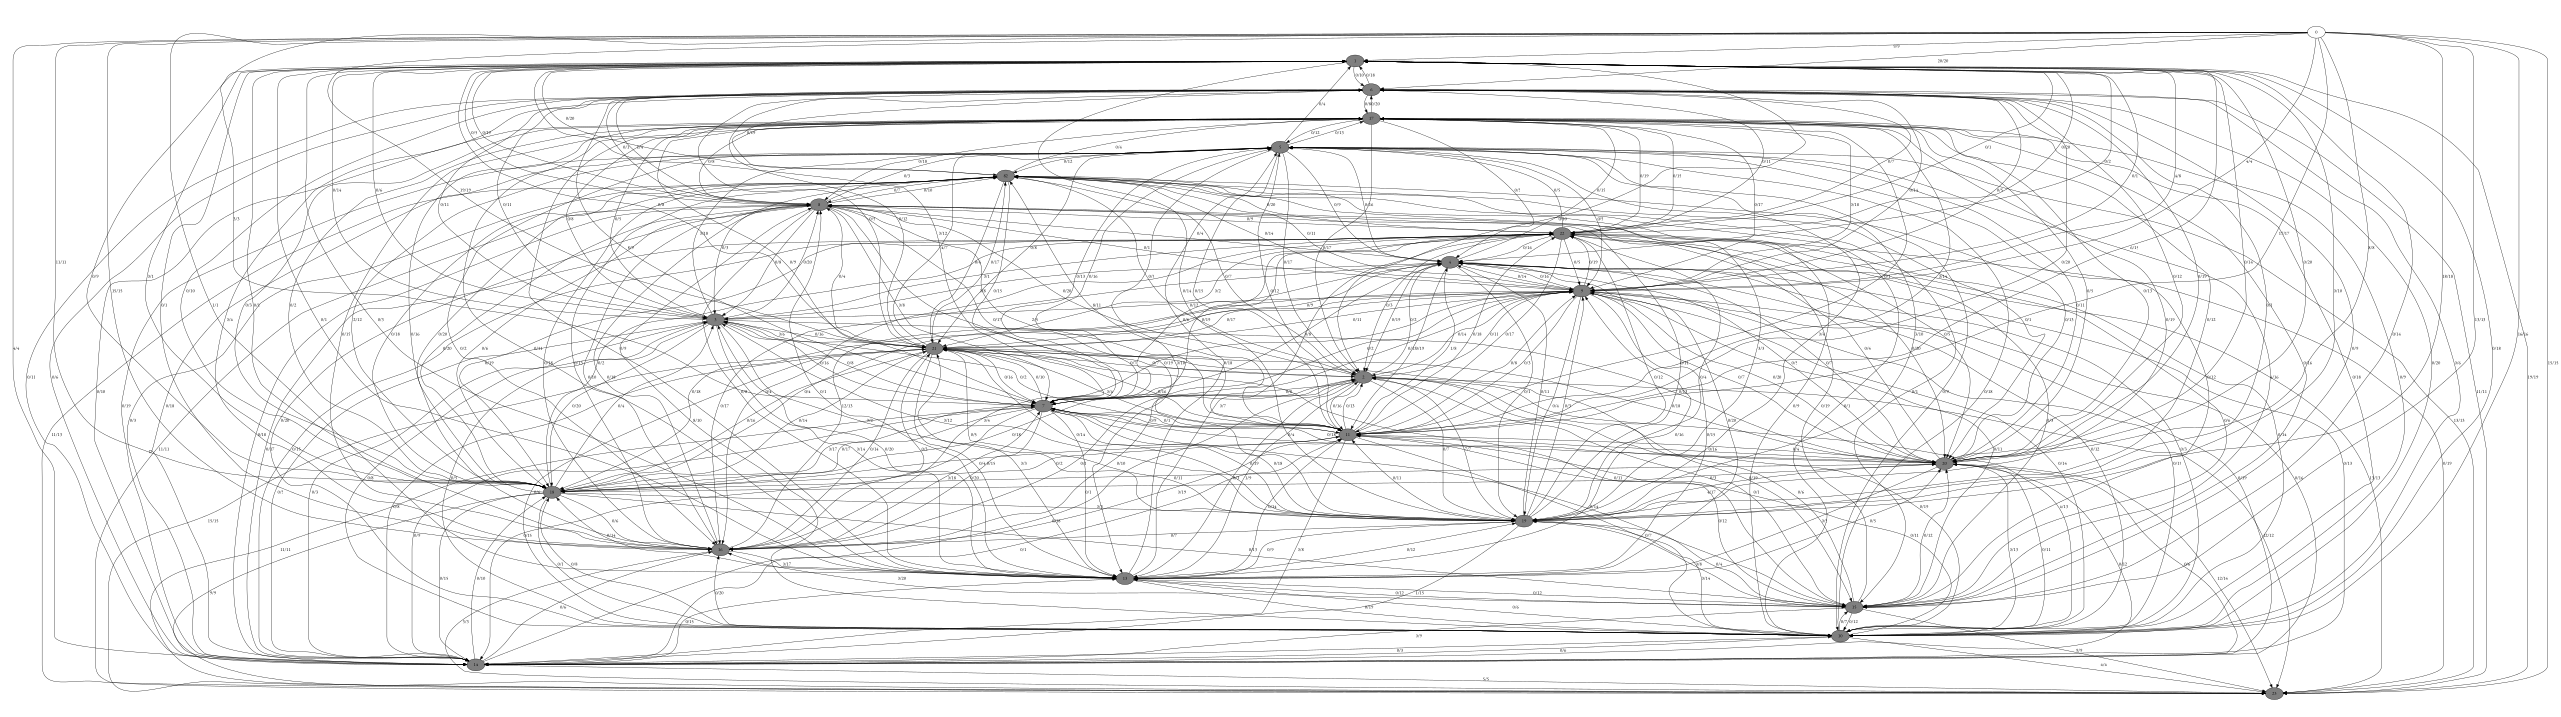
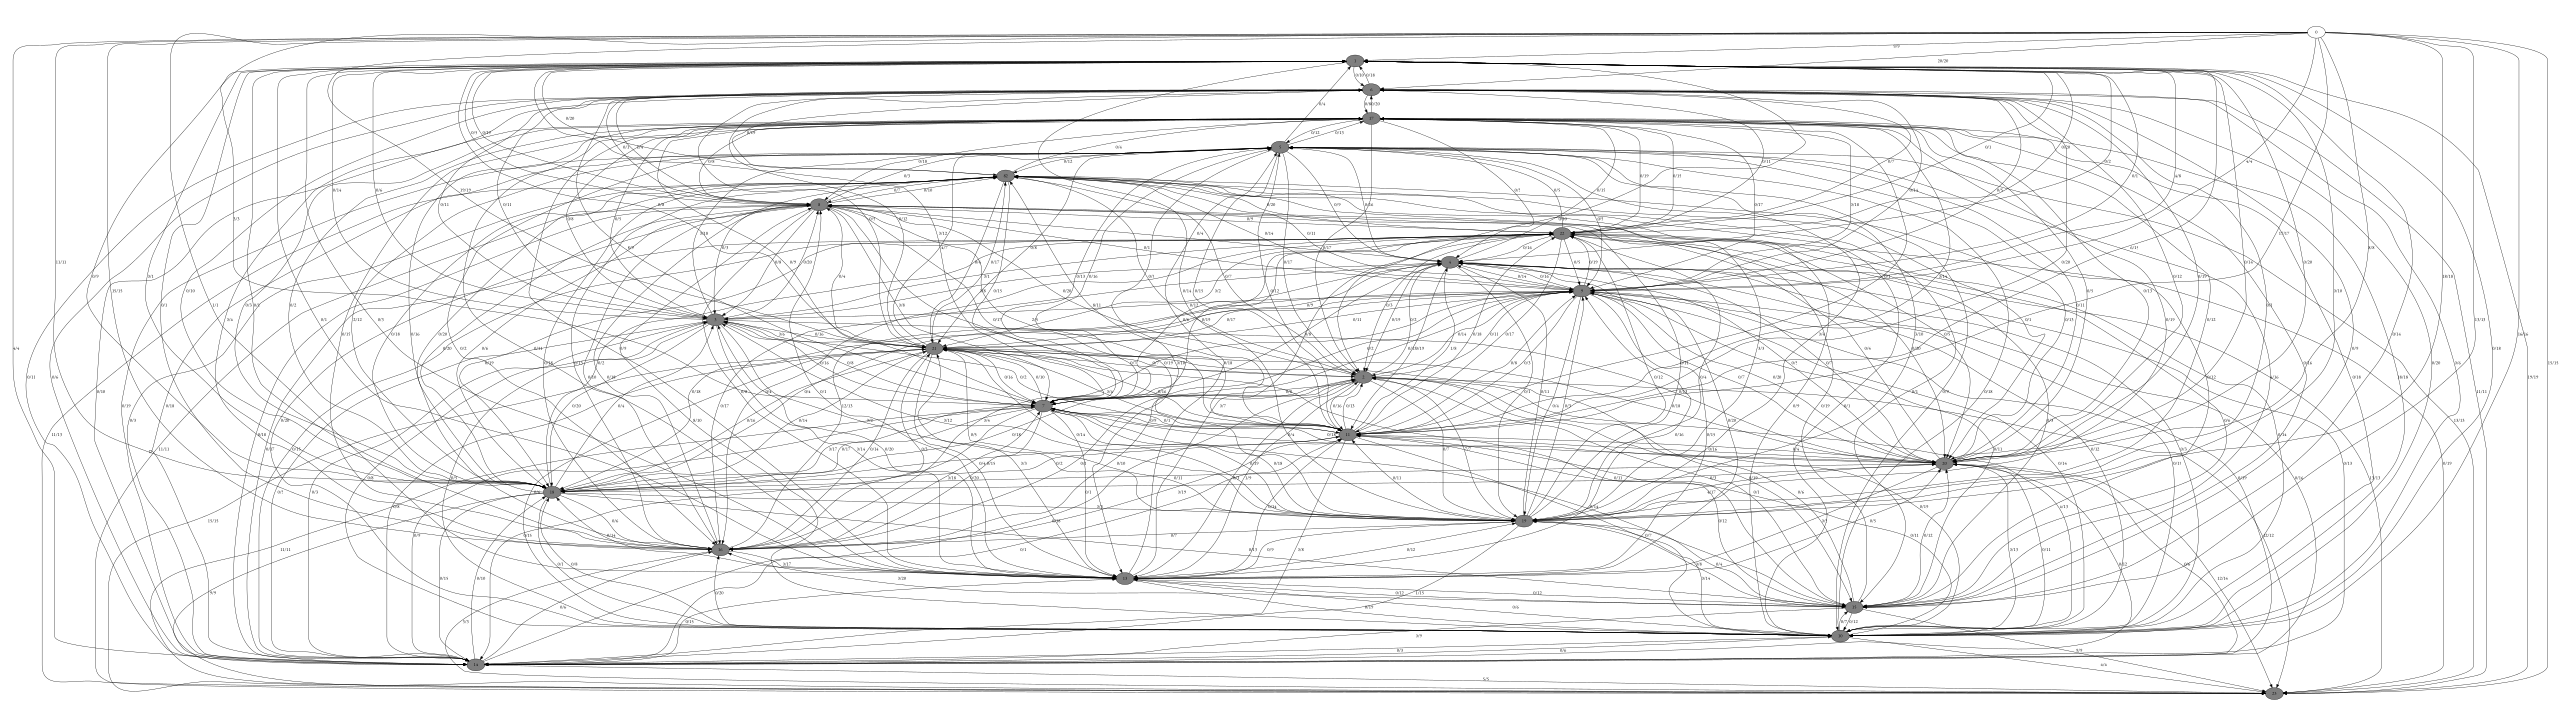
(2403, 377) -> (2403, 377)
